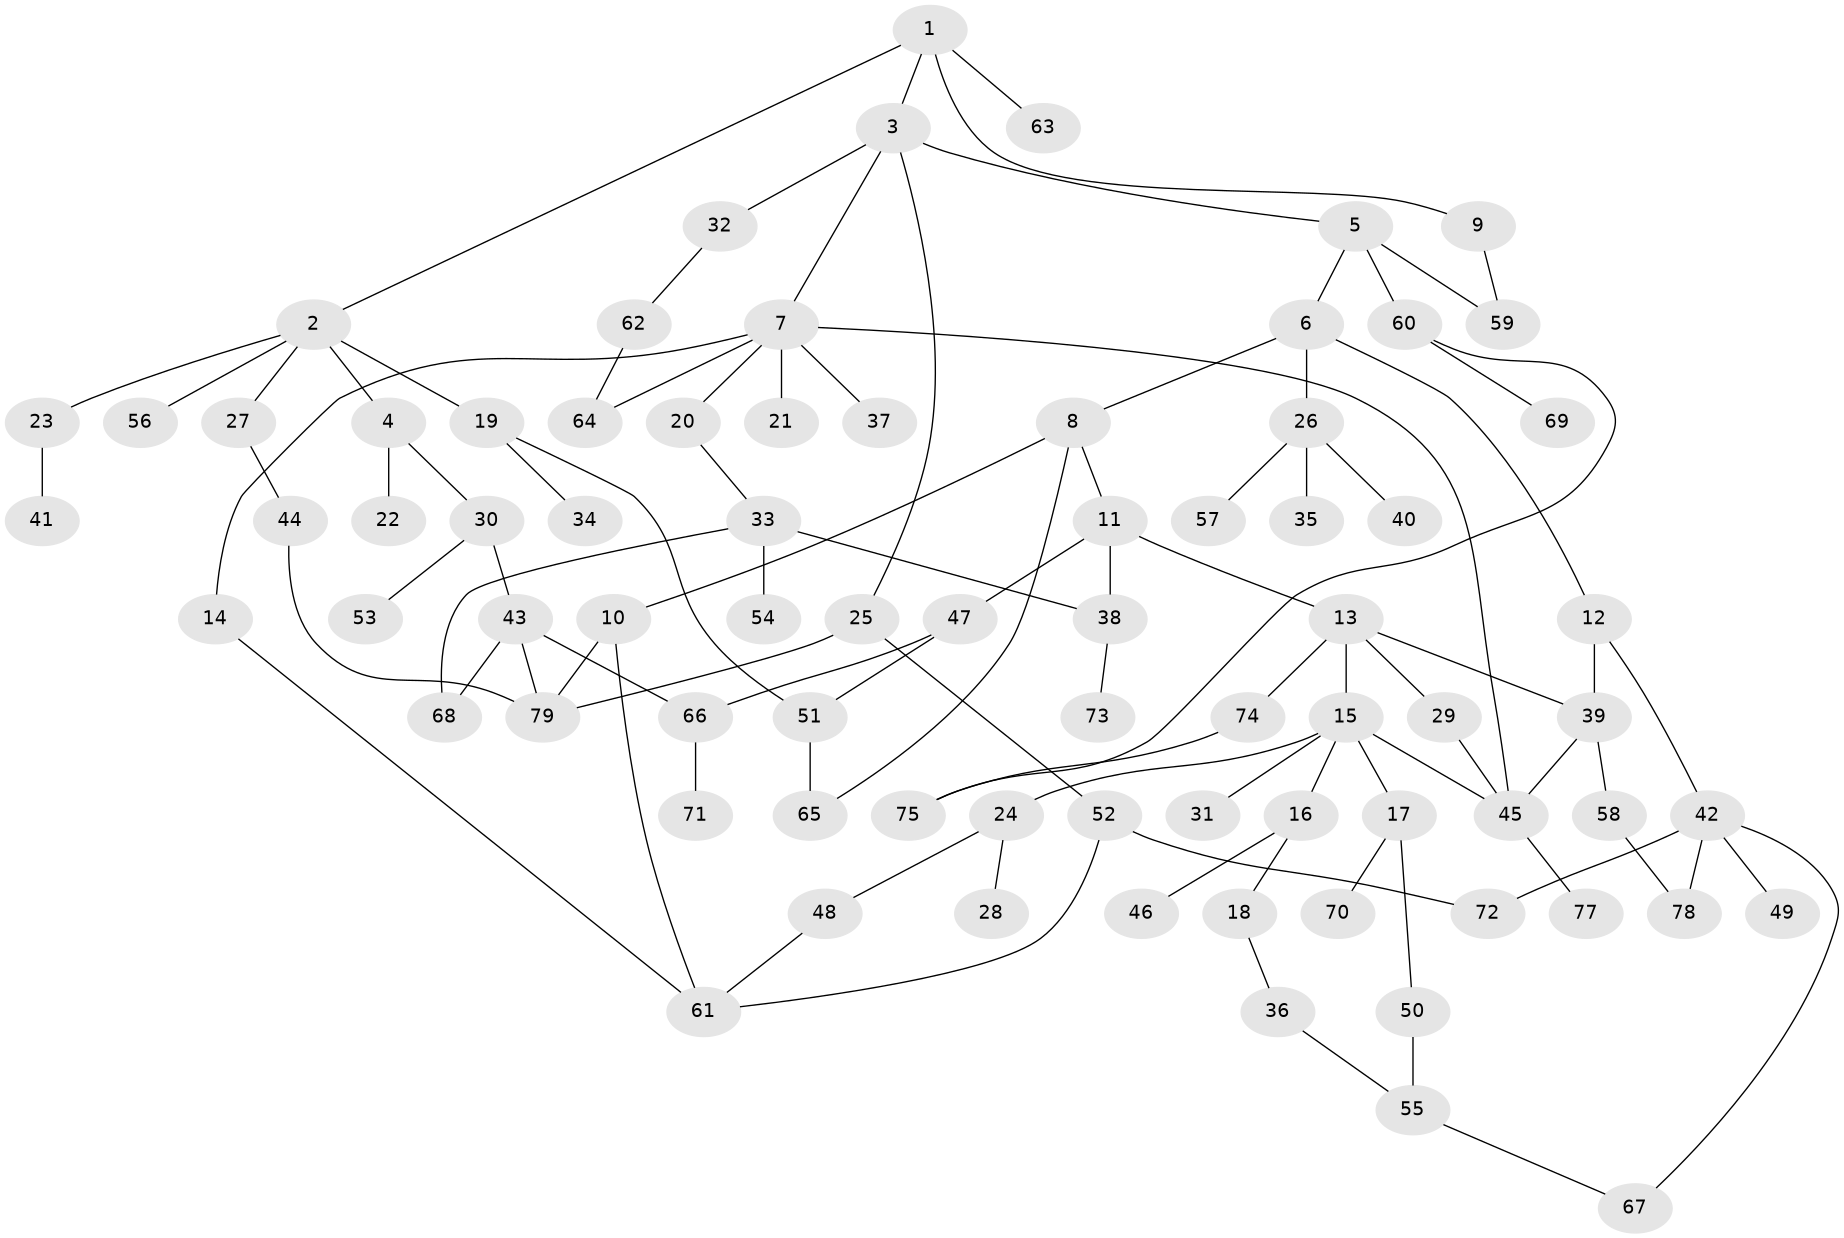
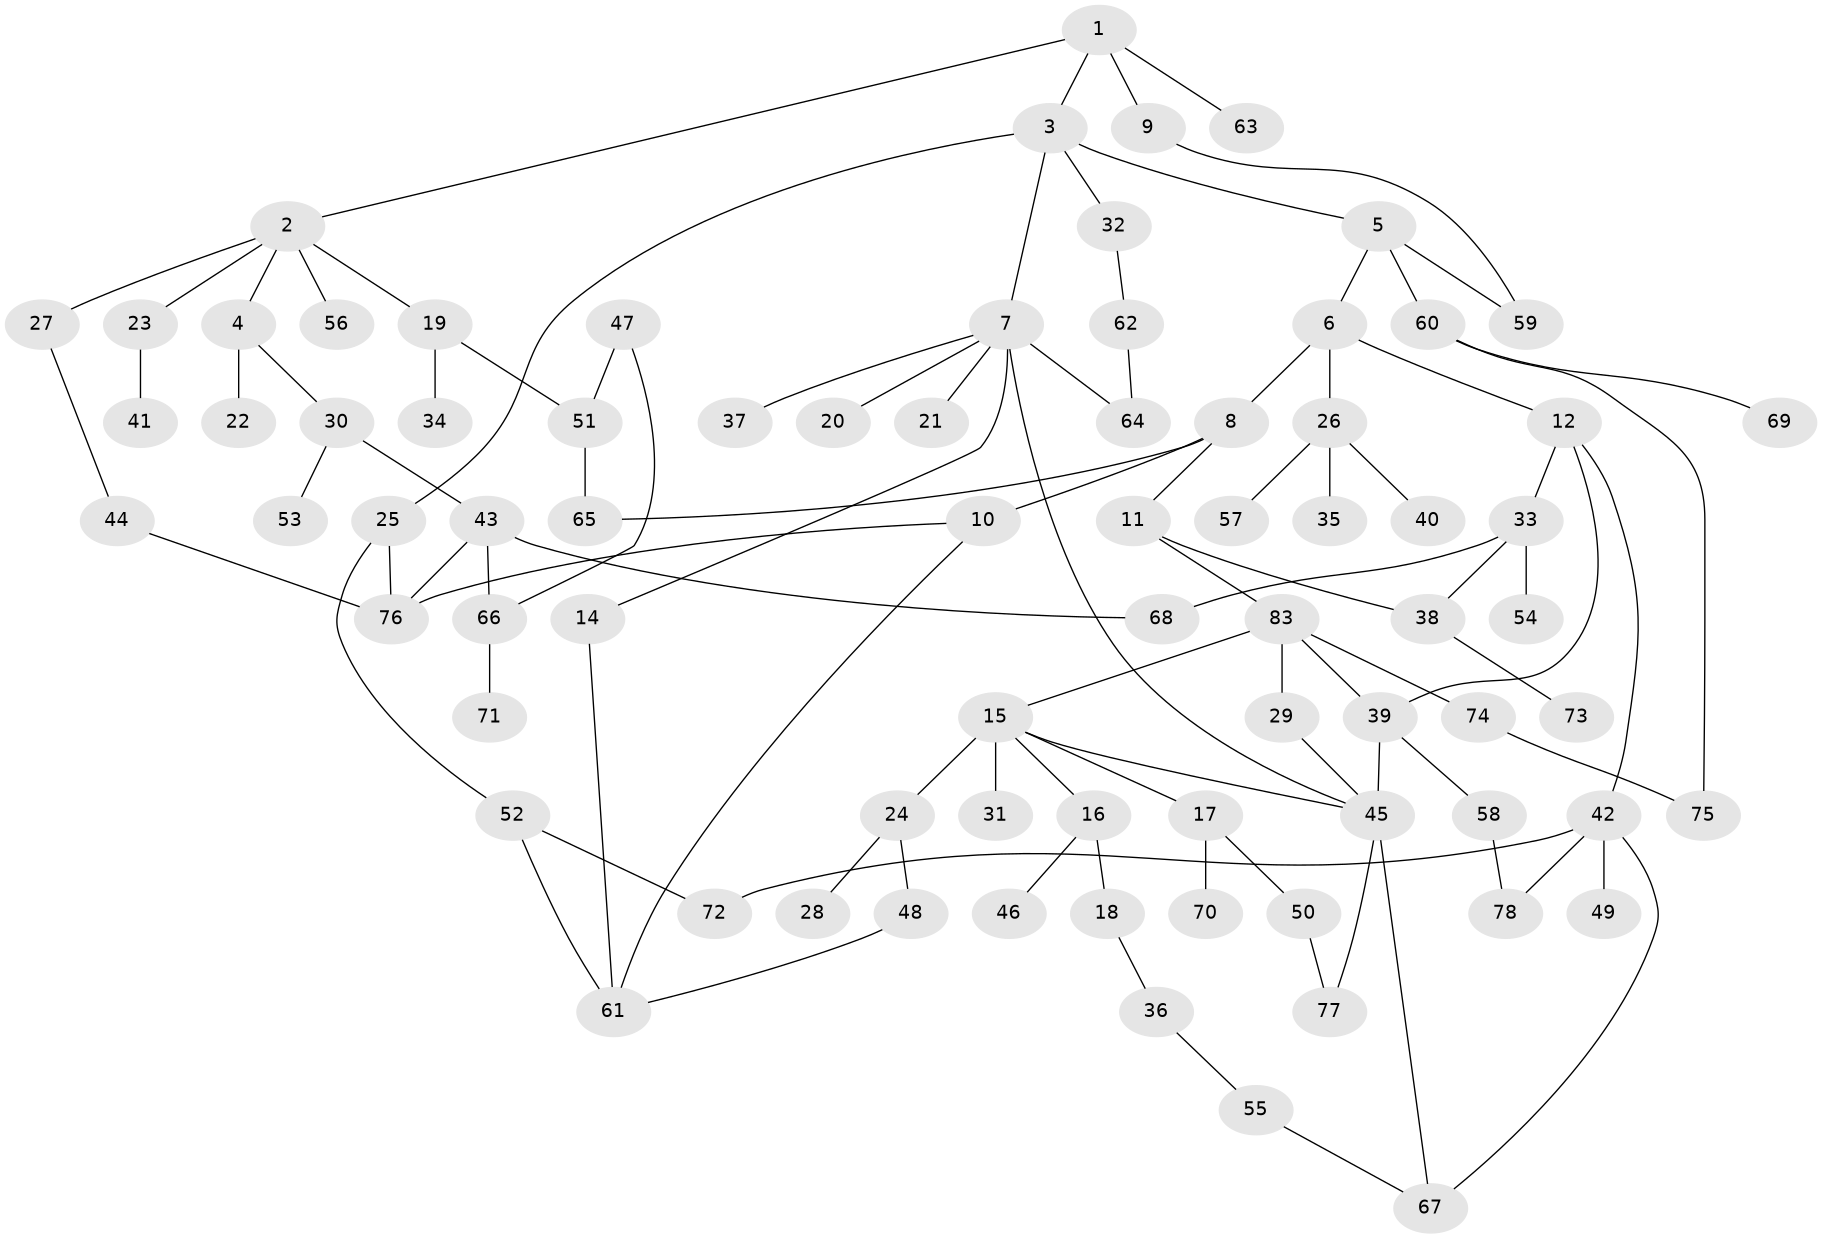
(724, 472) -> (1545, 472)
(1025, 576) -> none
(1346, 619) -> (1282, 619)
(543, 717) -> (391, 619)
none -> (1404, 1012)
(1413, 1061) -> (1317, 963)
